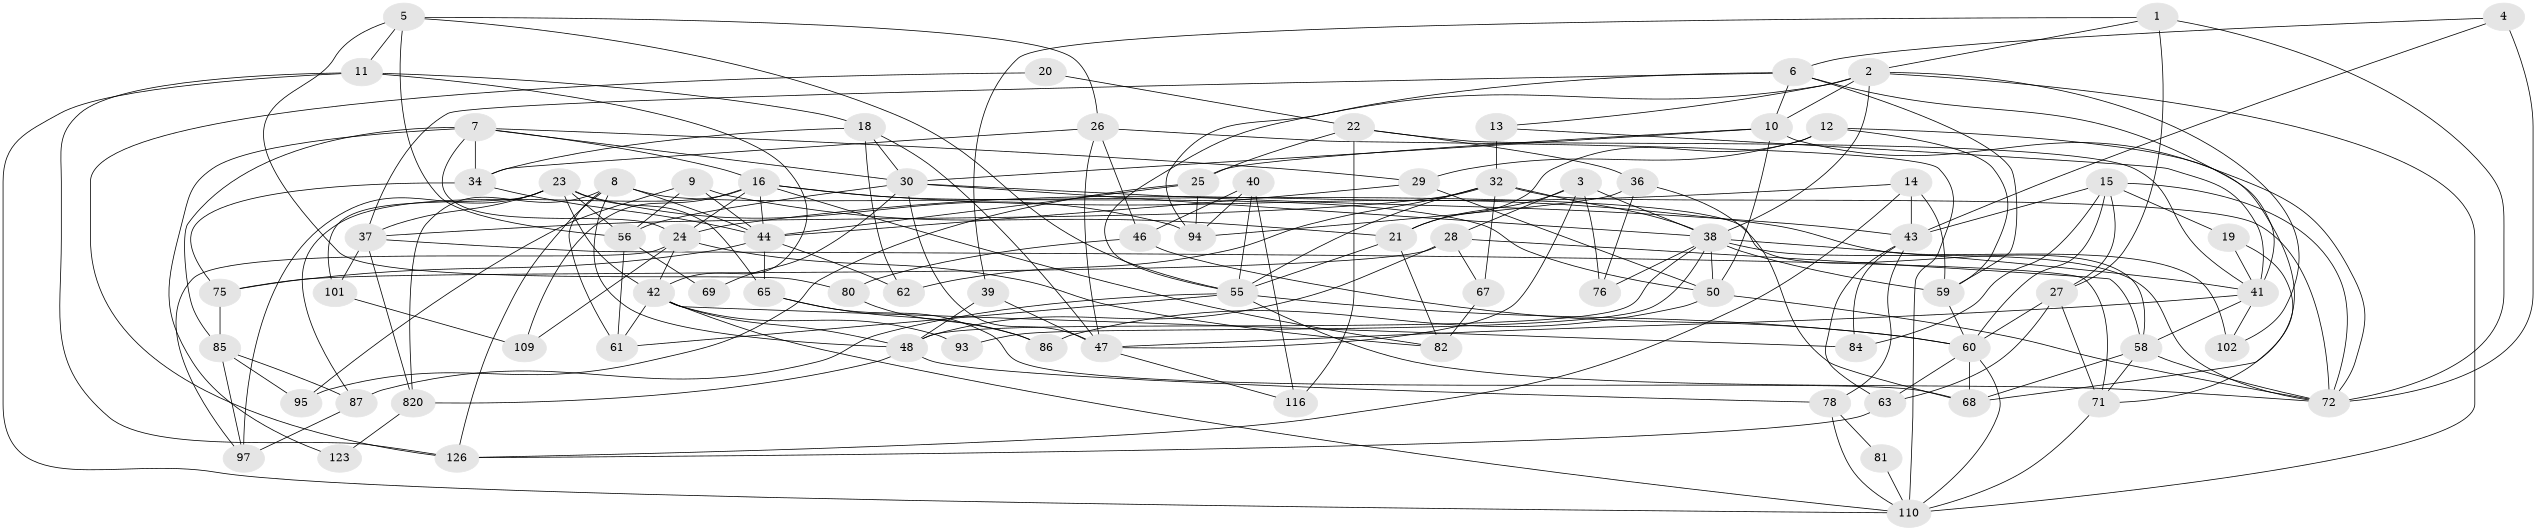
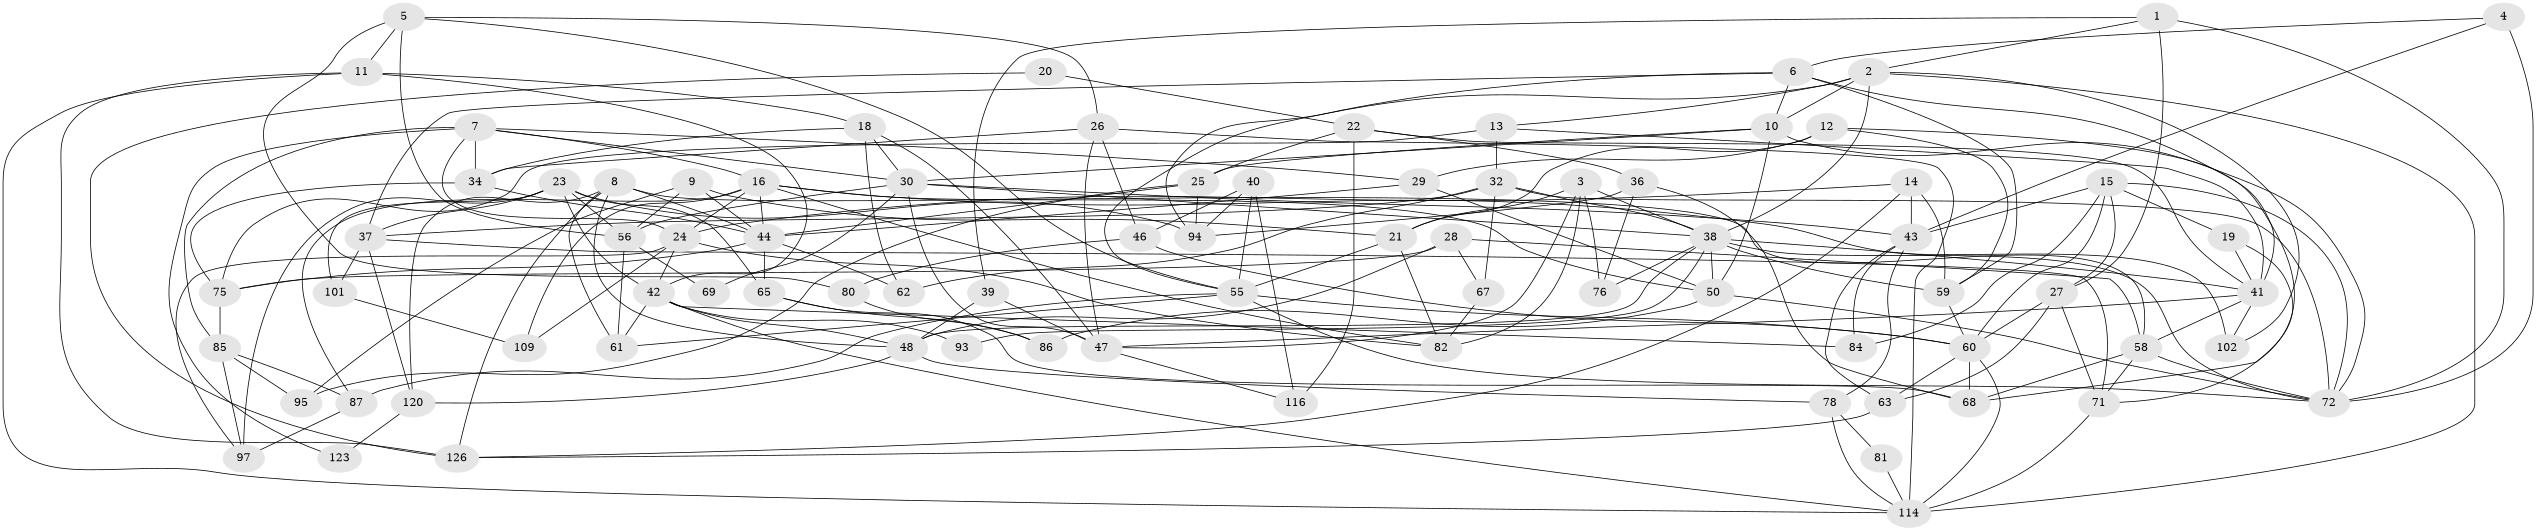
none -> (692, 150)
(1497, 218) -> (1550, 294)
(1339, 237) -> none
(413, 403) -> (413, 403)
(1909, 514) -> (1909, 514)
